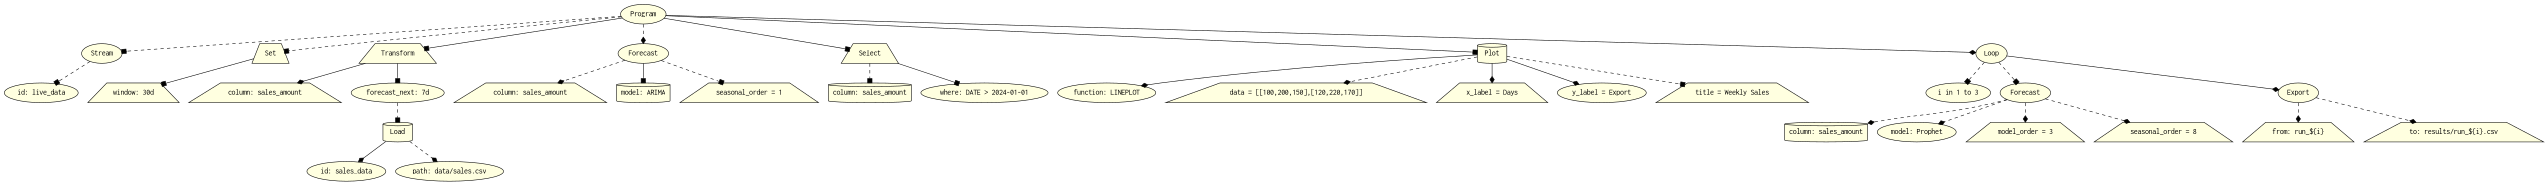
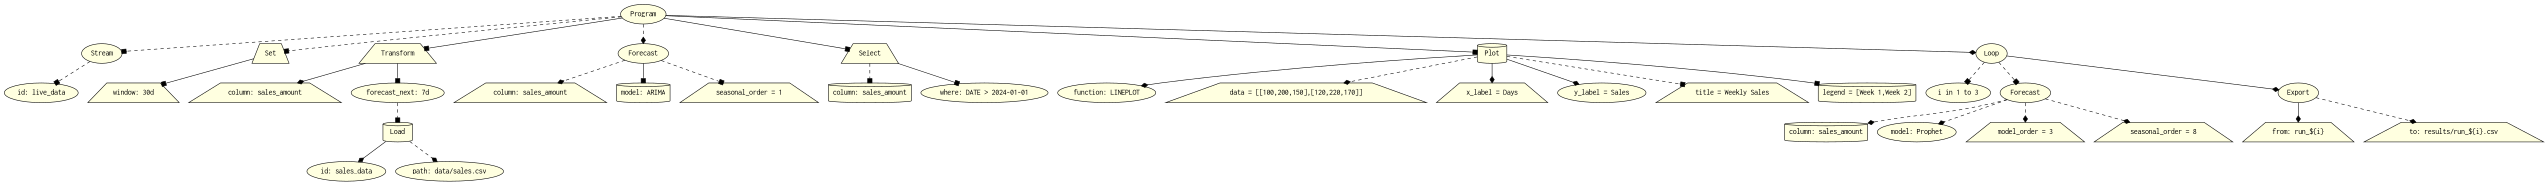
(1602, 93) -> (1602, 93)
none -> (1867, 93)
(2298, 109) -> (2298, 109)
